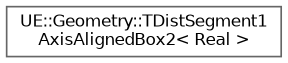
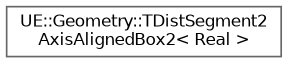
(144, 32) -> (144, 32)
